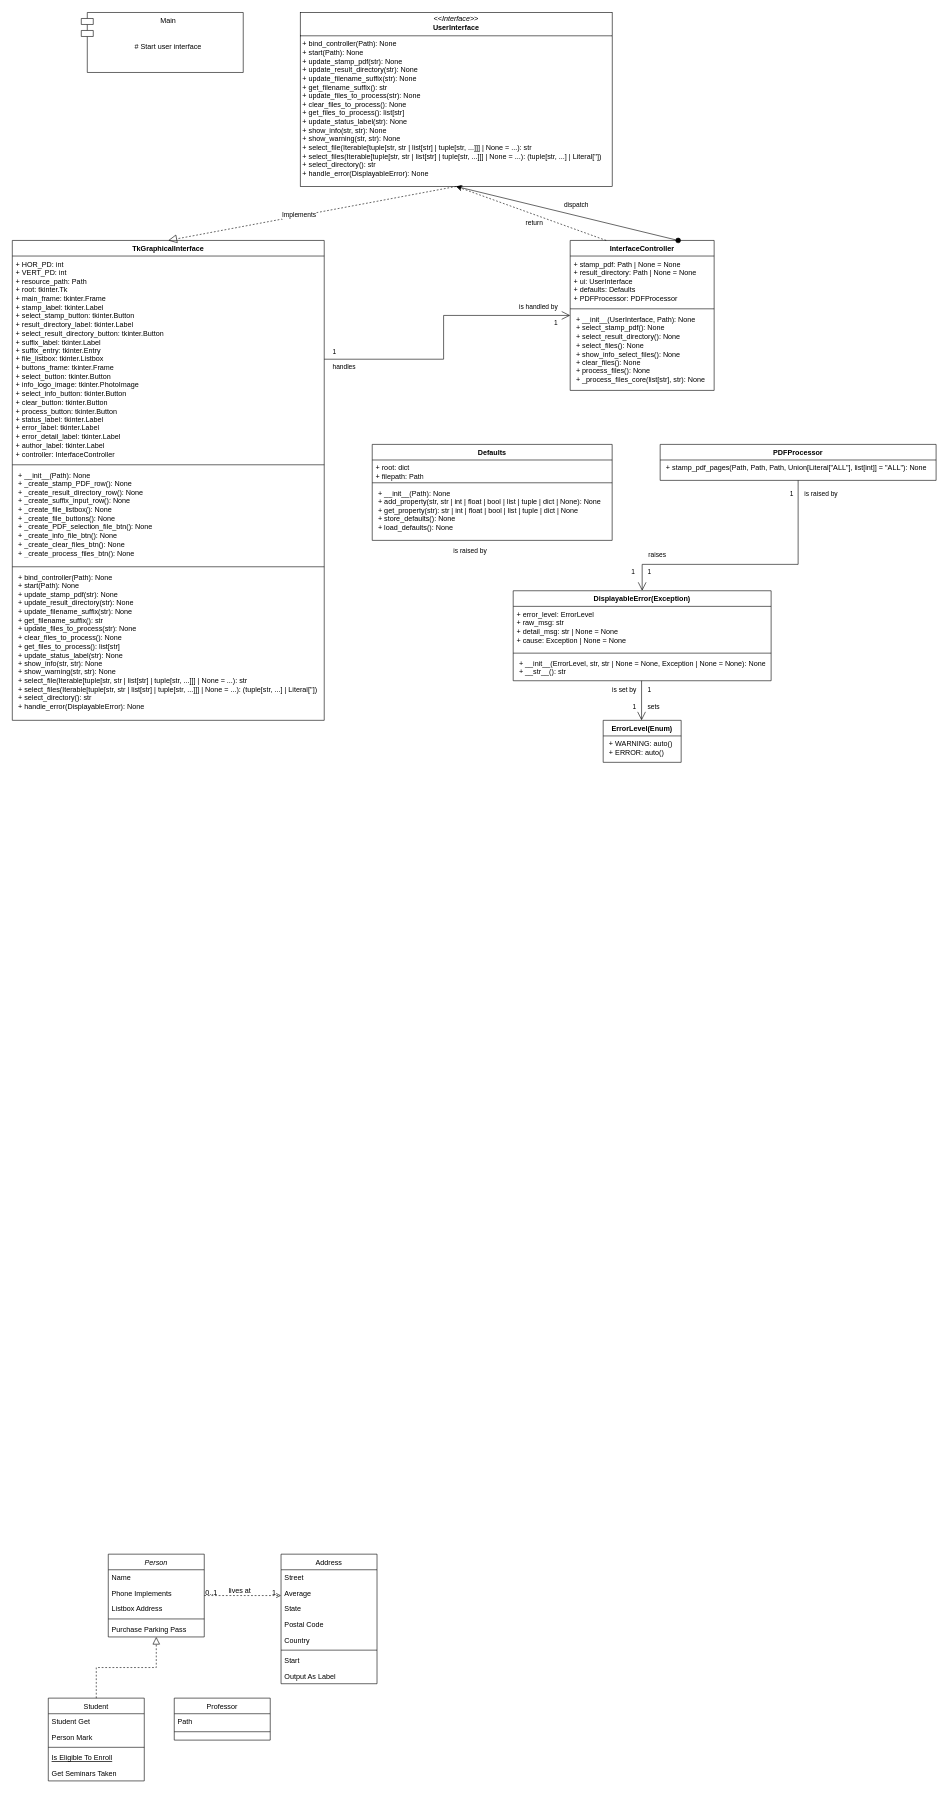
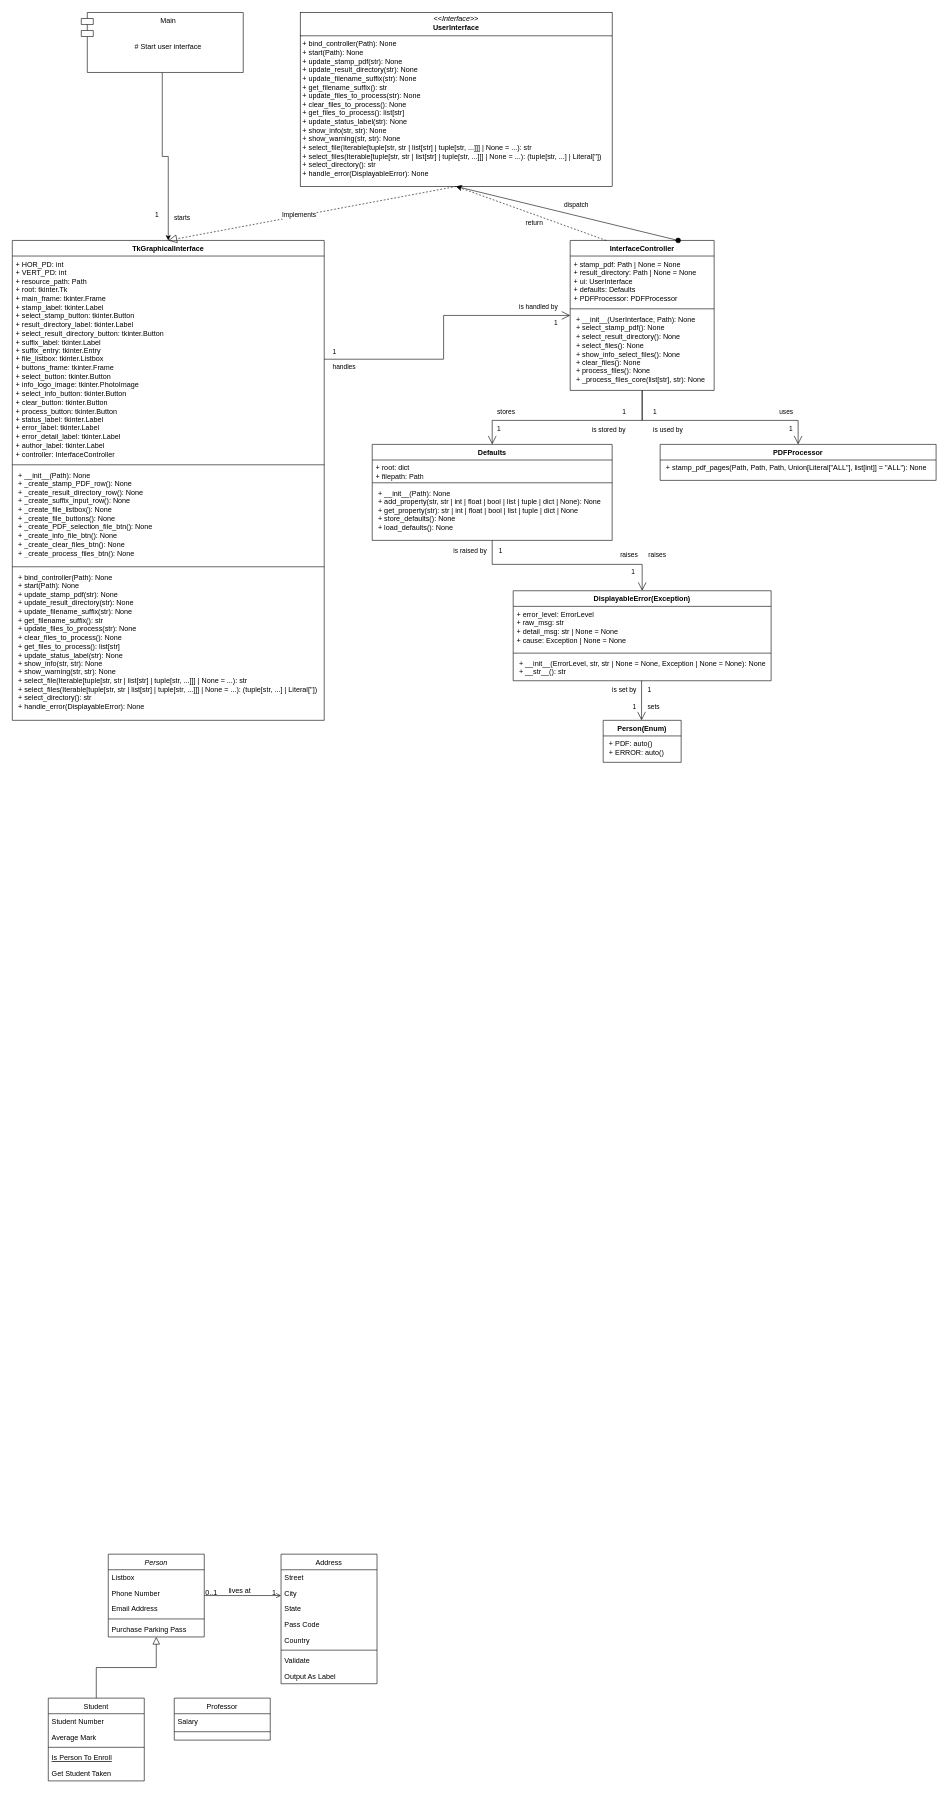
none -> (165, 156)
none -> (555, 420)
none -> (732, 420)
none -> (555, 564)
(762, 564) -> none
(642, 729) -> (642, 729)
(638, 749) -> (634, 749)
(120, 1578) -> (125, 1578)
(142, 1594) -> (135, 1594)
(299, 1594) -> (292, 1594)
(243, 1596) -> (243, 1596)
(140, 1609) -> (135, 1609)
(305, 1625) -> (302, 1625)
(294, 1661) -> (299, 1661)
(122, 1668) -> (122, 1668)
(73, 1722) -> (79, 1722)
(186, 1722) -> (189, 1722)
(73, 1738) -> (75, 1738)
(86, 1758) -> (85, 1758)
(85, 1774) -> (84, 1774)
